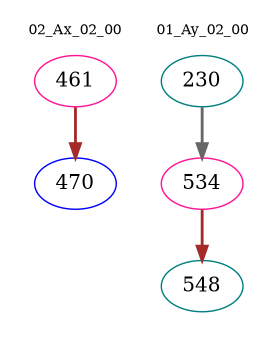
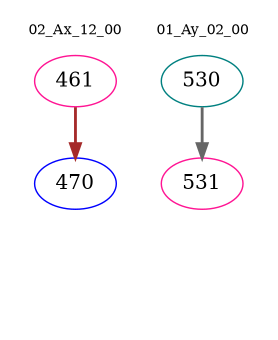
(75, 31) -> (75, 31)
(202, 81) -> (202, 81)
(202, 184) -> (202, 184)
(202, 286) -> none
